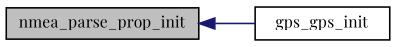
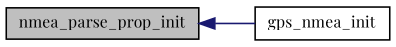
(322, 23) -> (322, 23)
